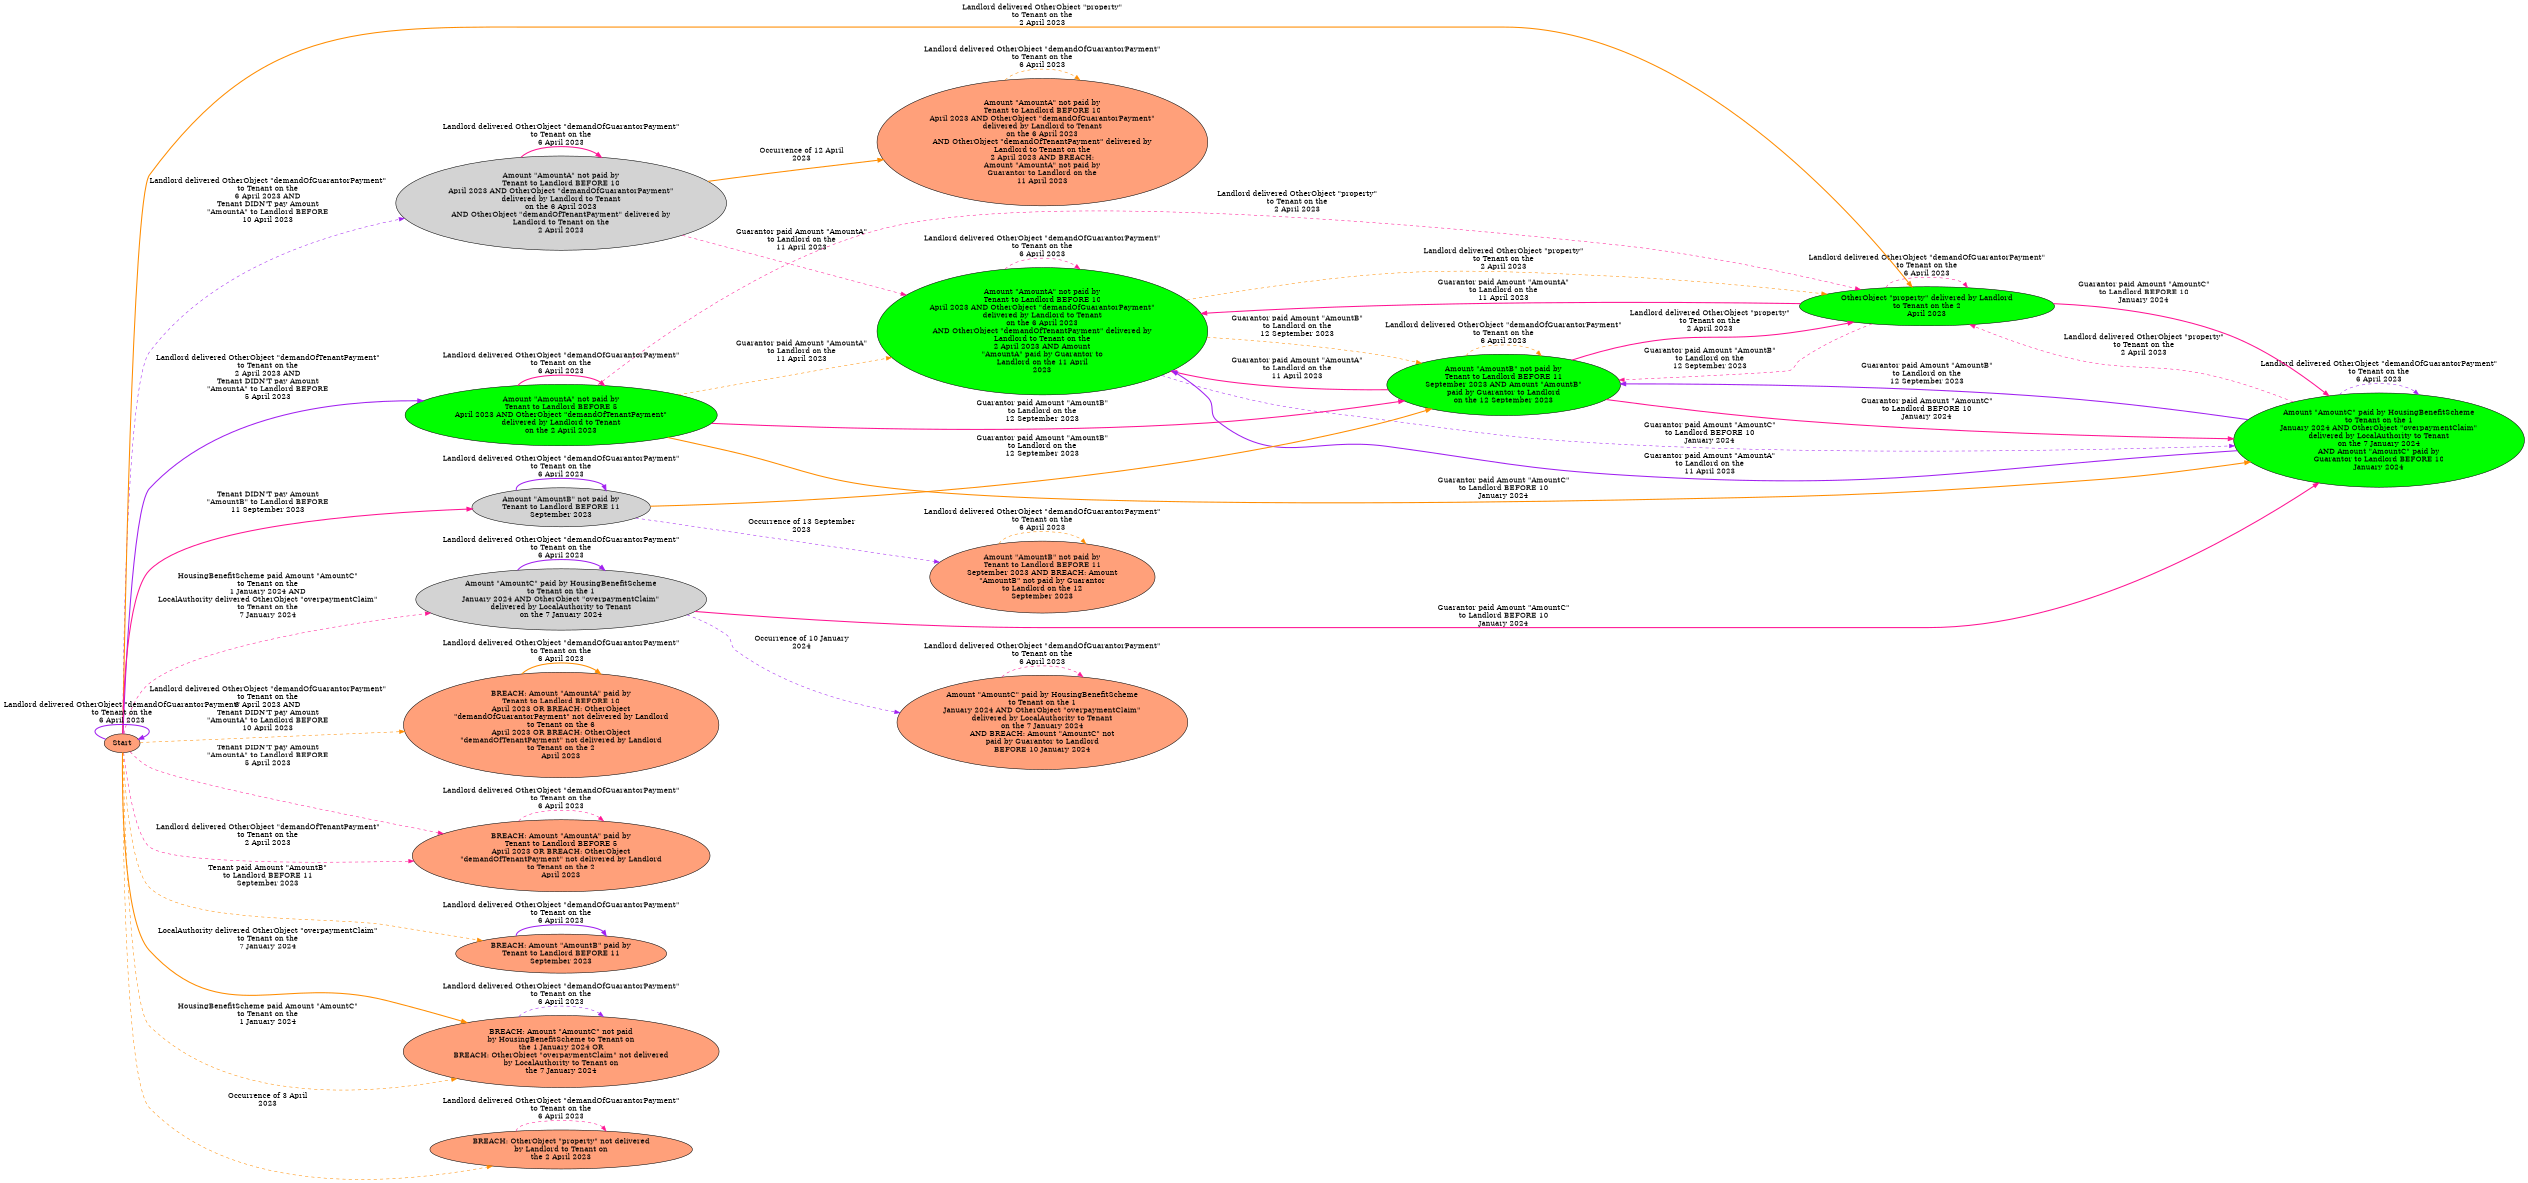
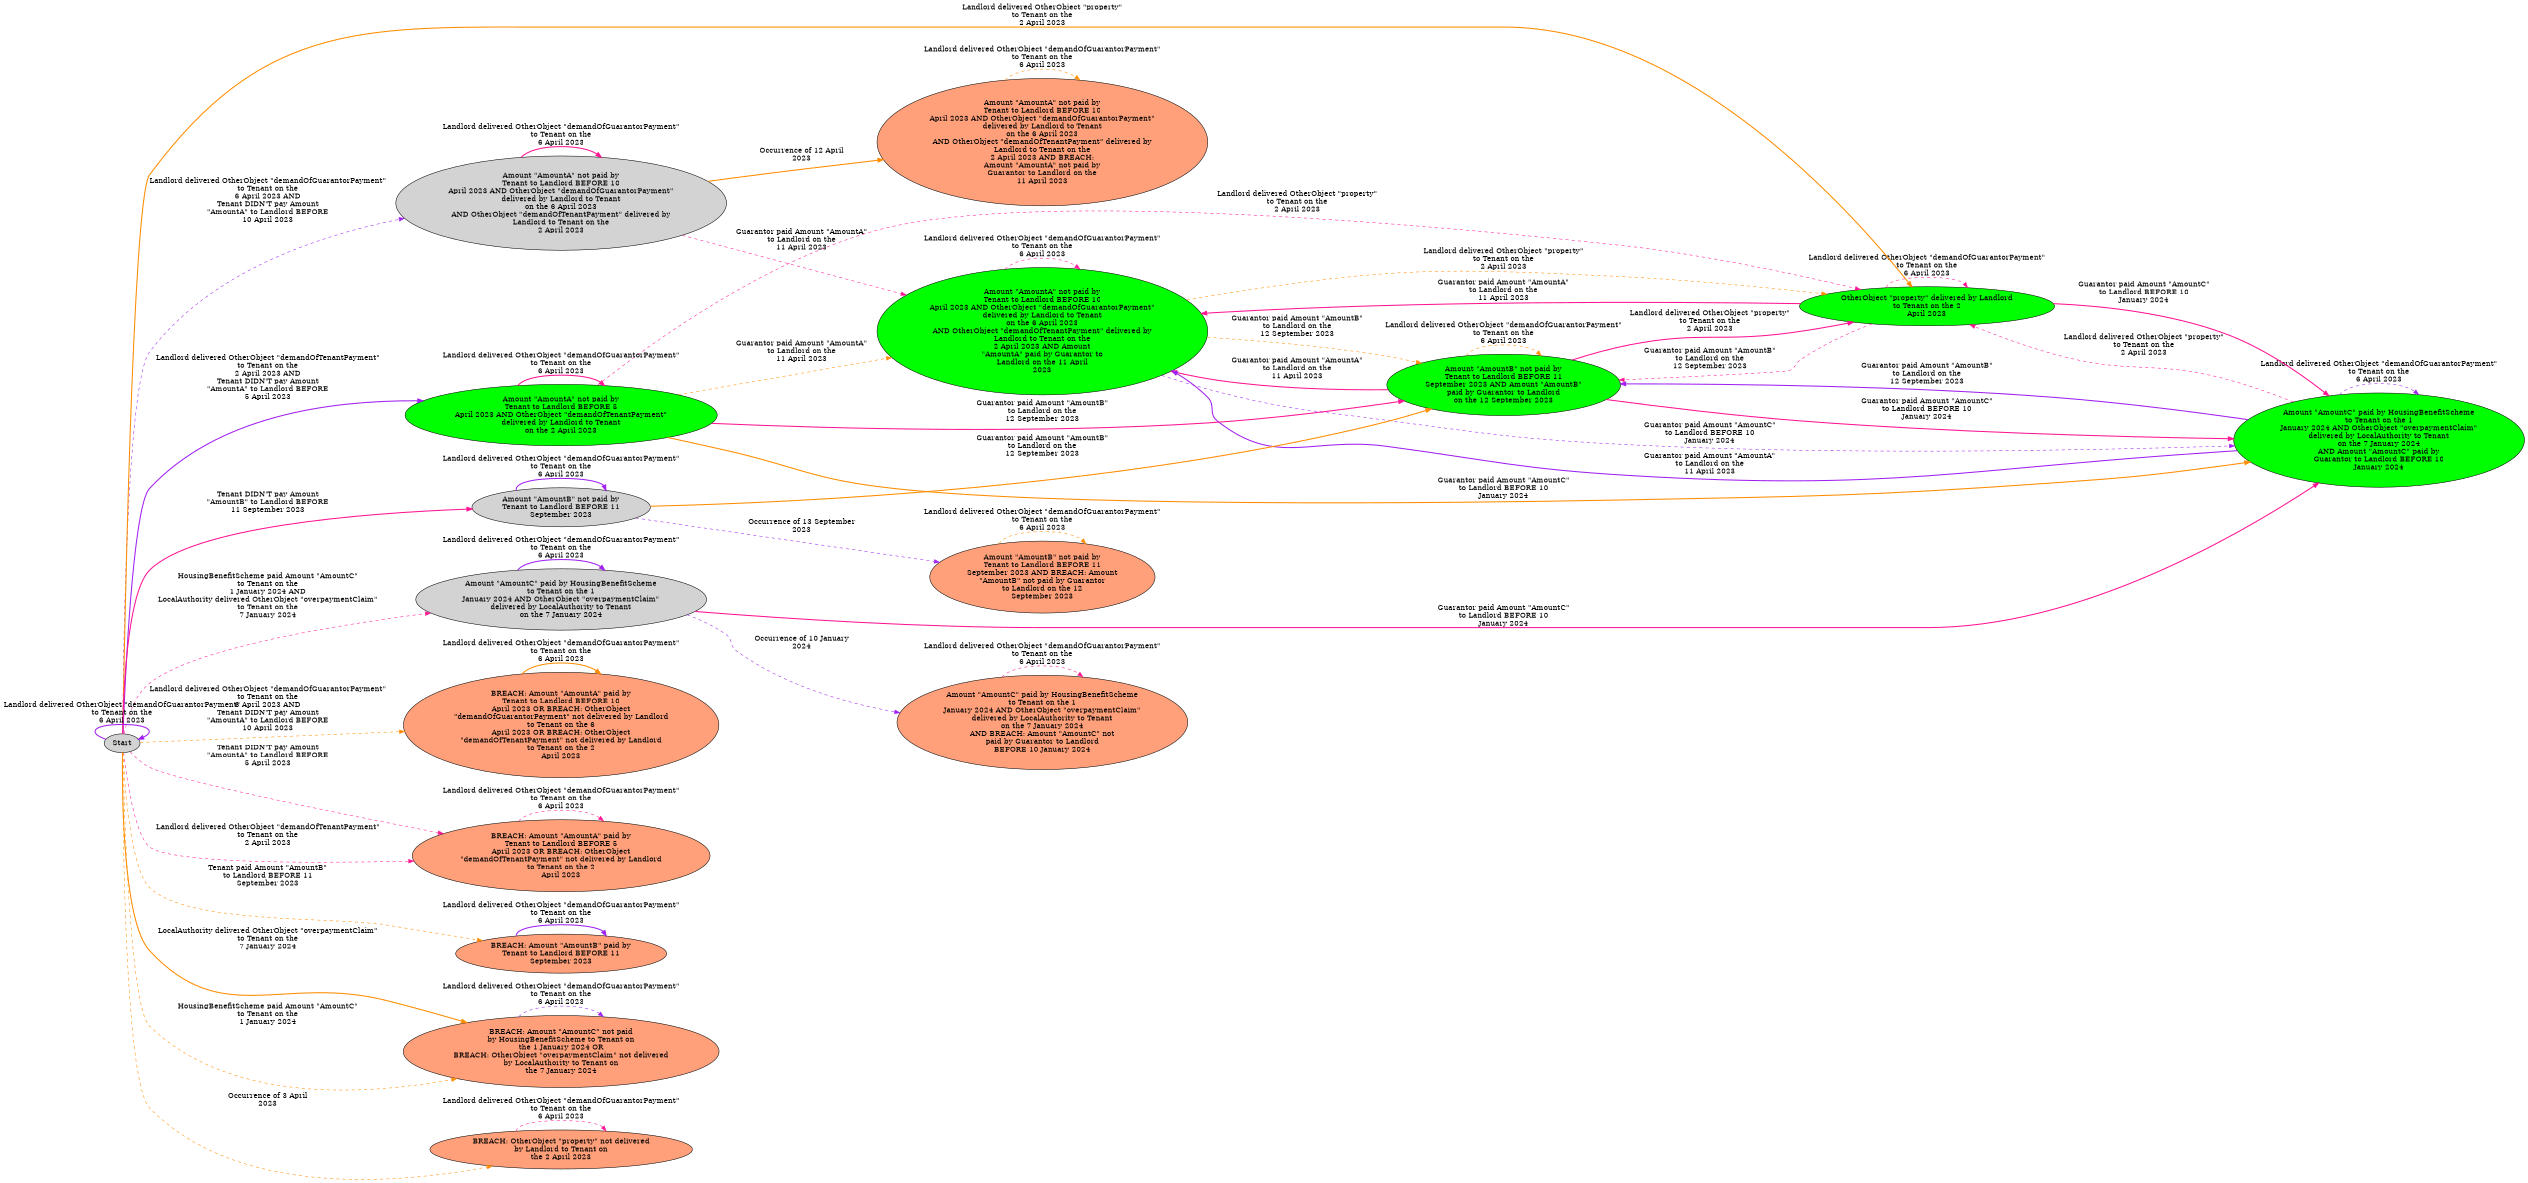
(122, 743) -> (122, 743)
